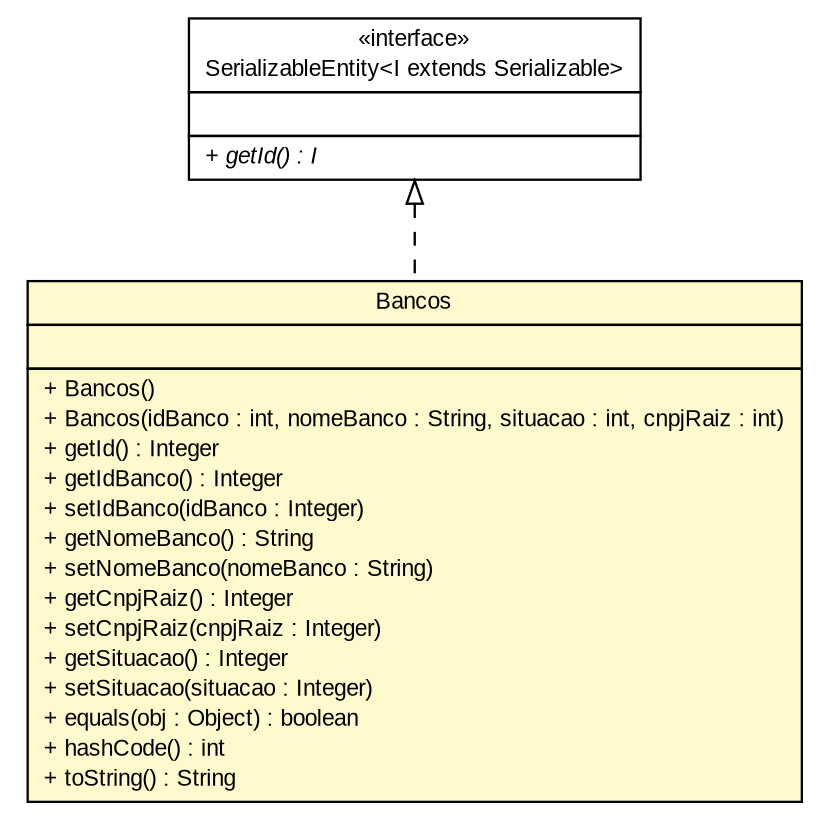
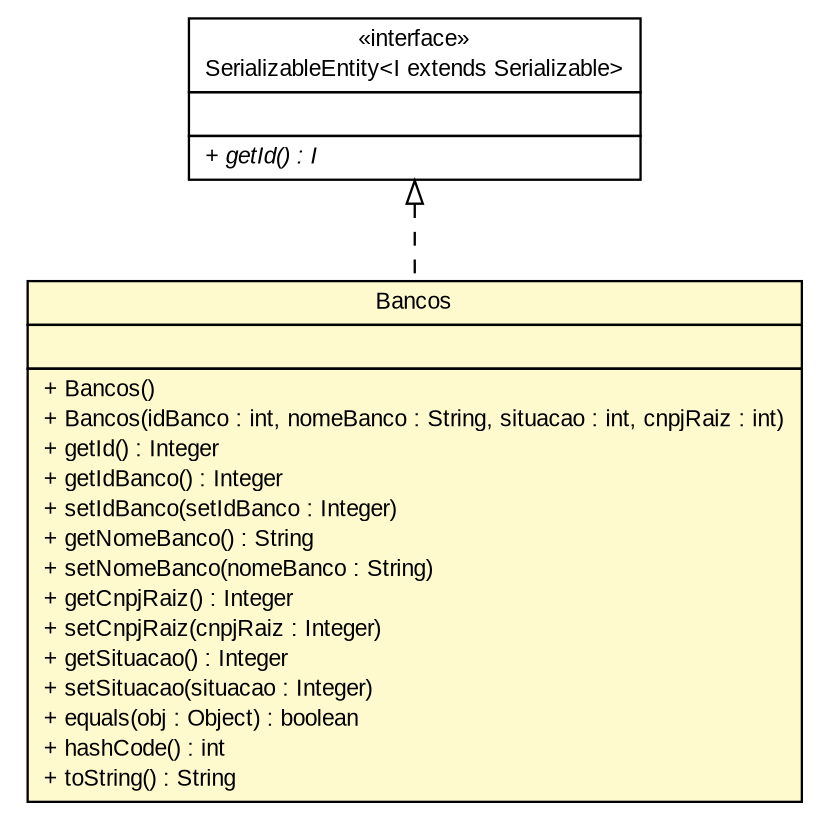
(204, 509) -> (221, 509)
